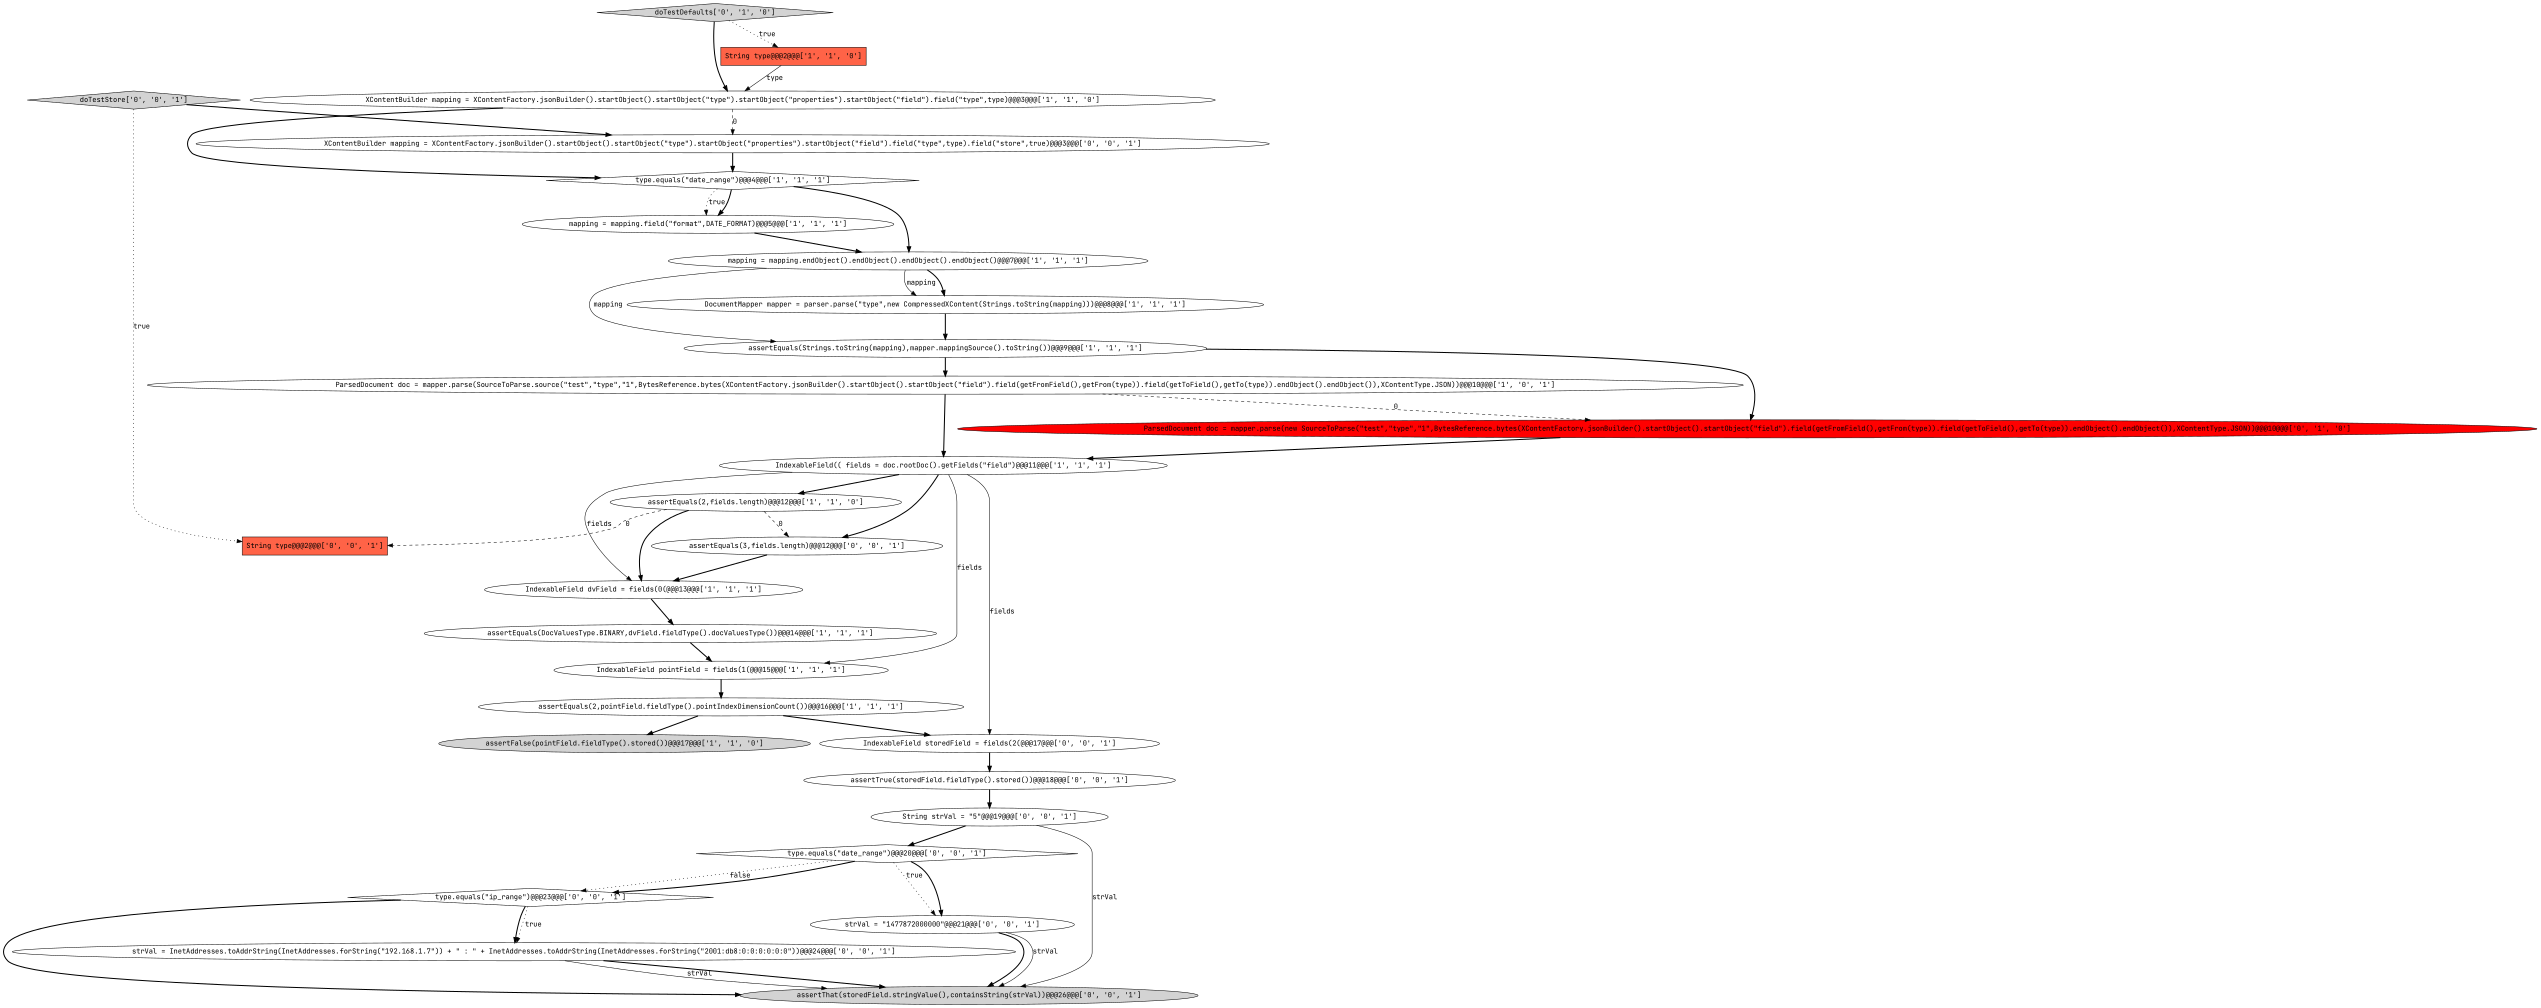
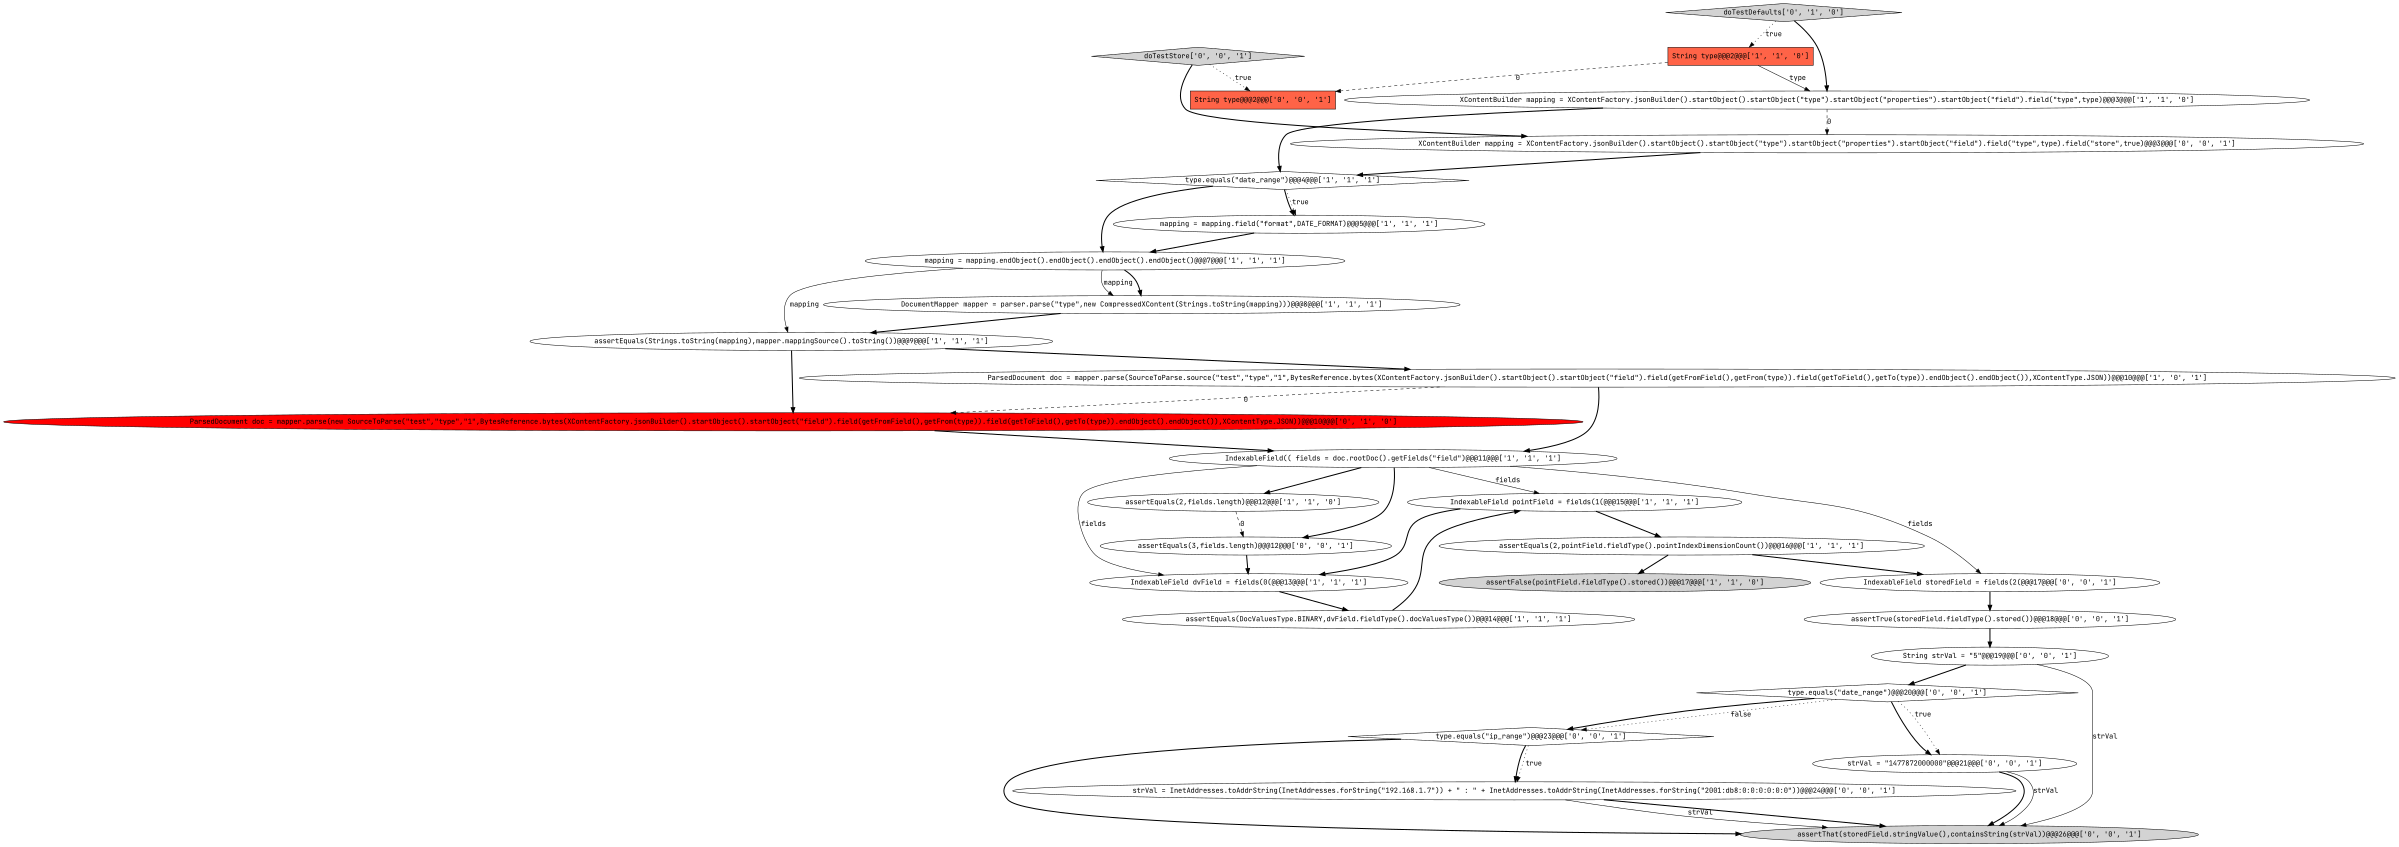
(650, 533) -> (1401, 551)
(532, 540) -> (1504, 76)
